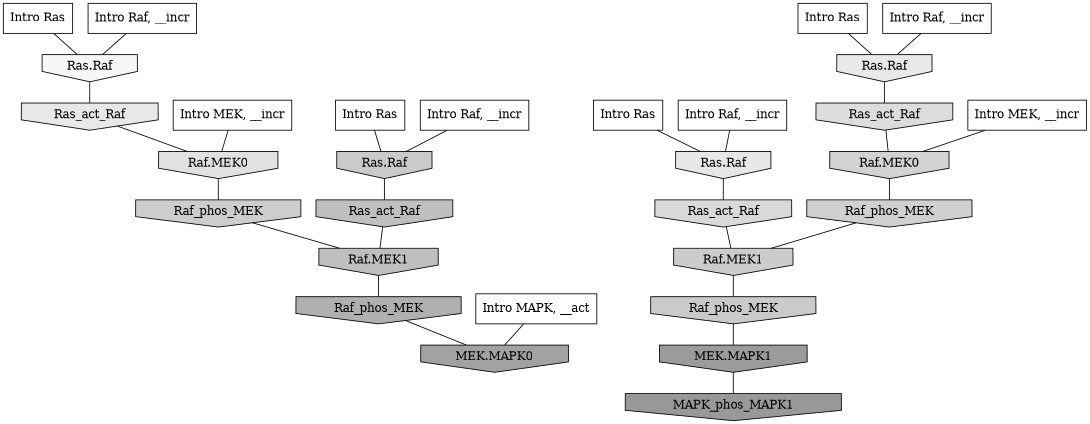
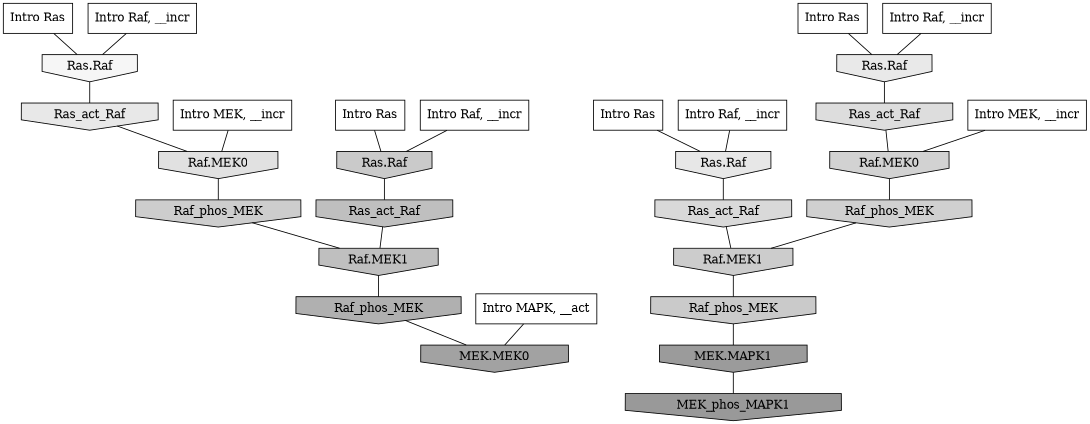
(495, 357) -> (495, 357)
(733, 406) -> (733, 406)
